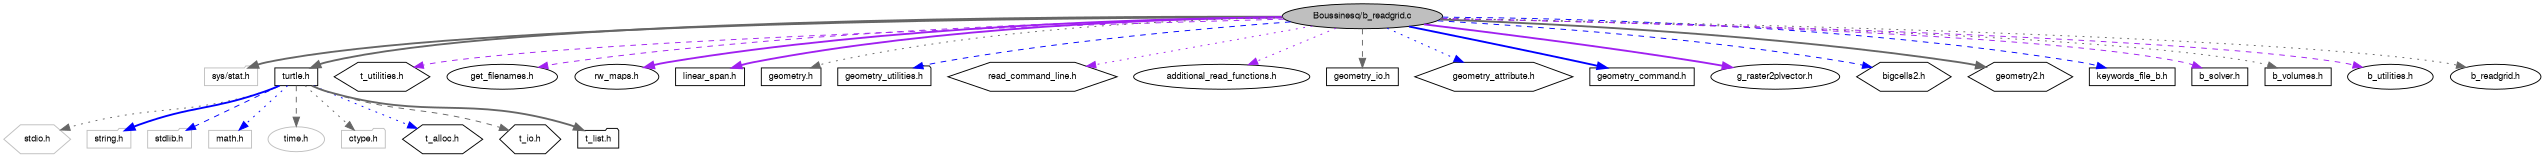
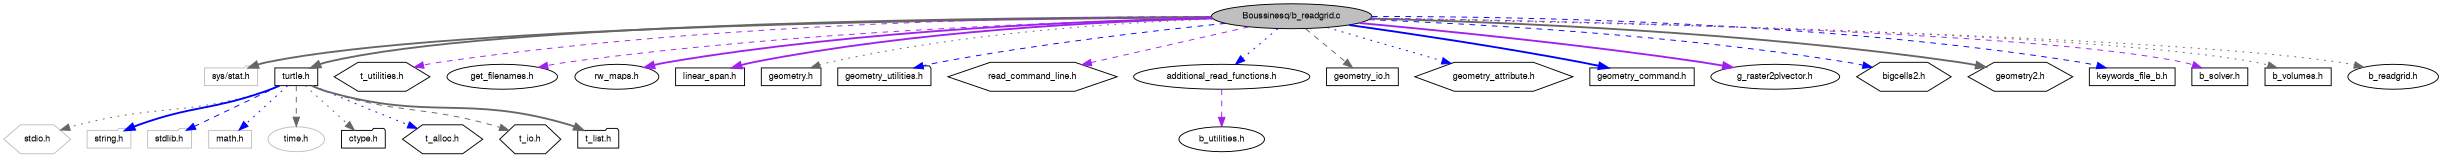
(1898, 32) -> (1222, 103)
(1204, 45) -> (1170, 45)
(1296, 45) -> (1260, 43)
(363, 139) -> (363, 139)
